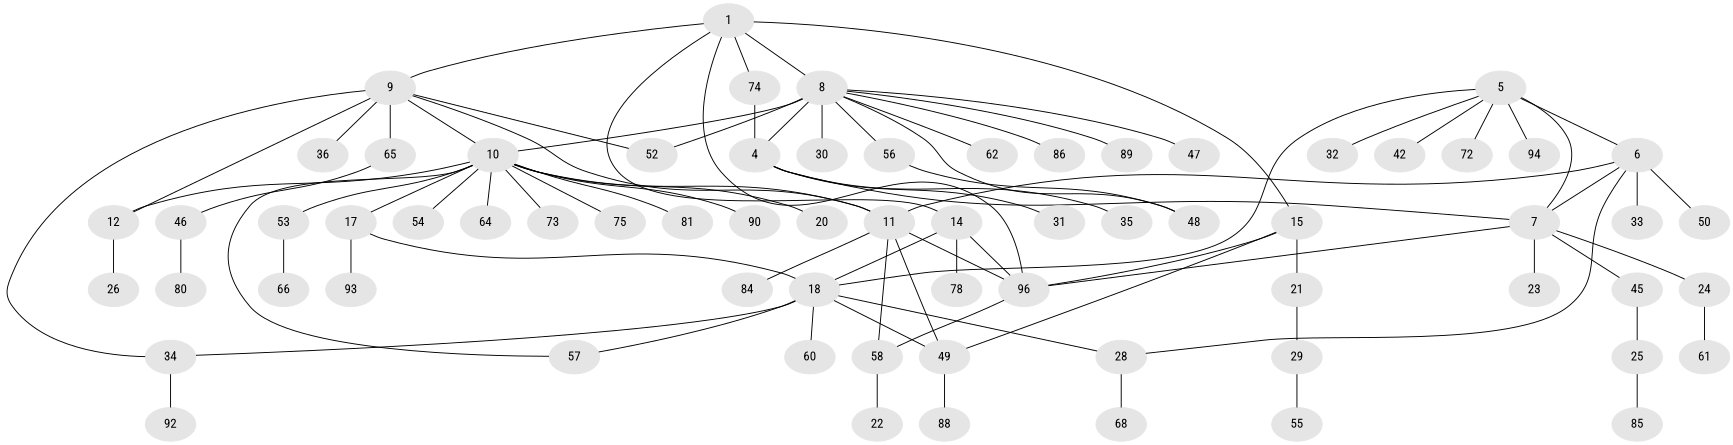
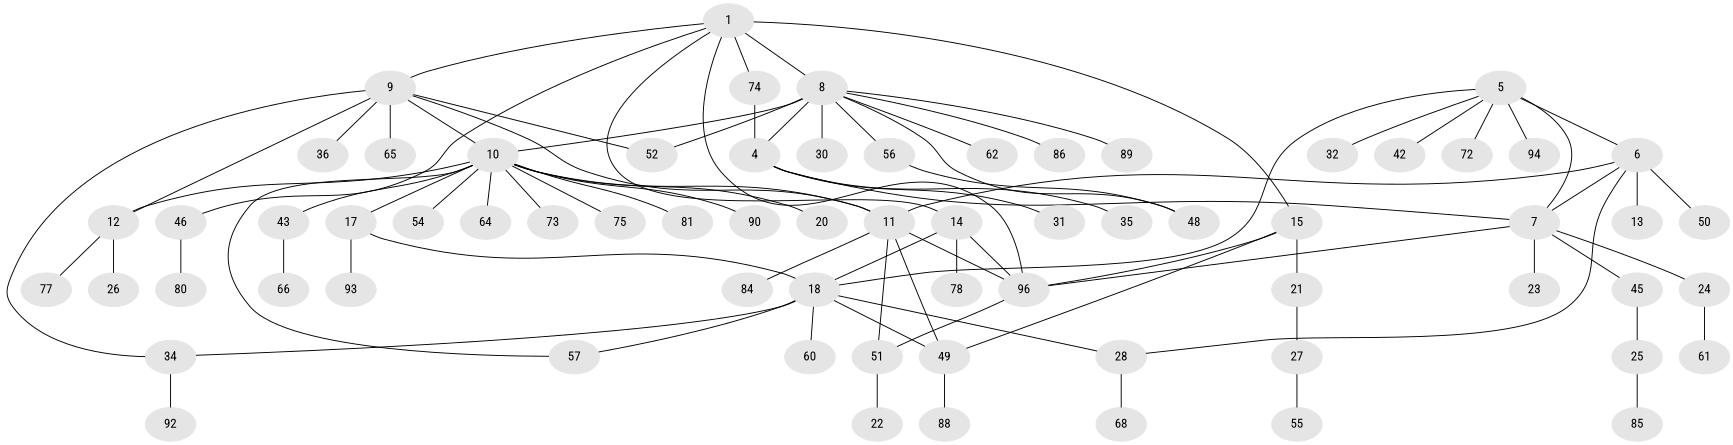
(1194, 155) -> none
(252, 197) -> (457, 140)
(284, 222) -> (284, 222)
(1637, 222) -> (1637, 222)
none -> (46, 290)
(877, 357) -> (877, 357)
(1297, 357) -> (1297, 357)
